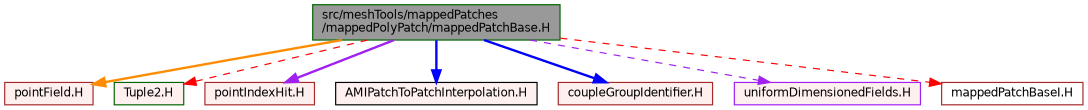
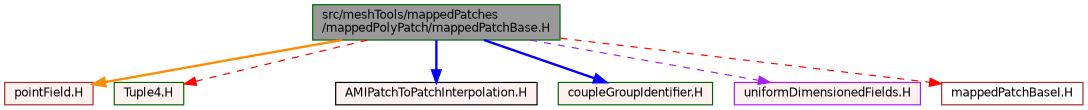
(149, 94) -> (149, 94)
(260, 94) -> none
(635, 94) -> (635, 94)
